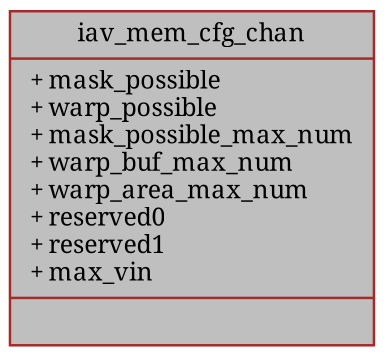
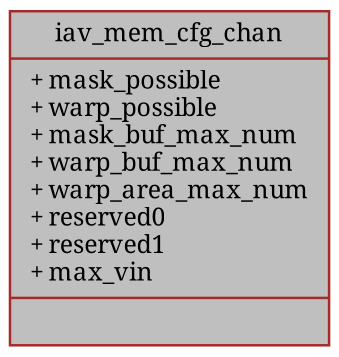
(192, 136) -> (165, 136)
